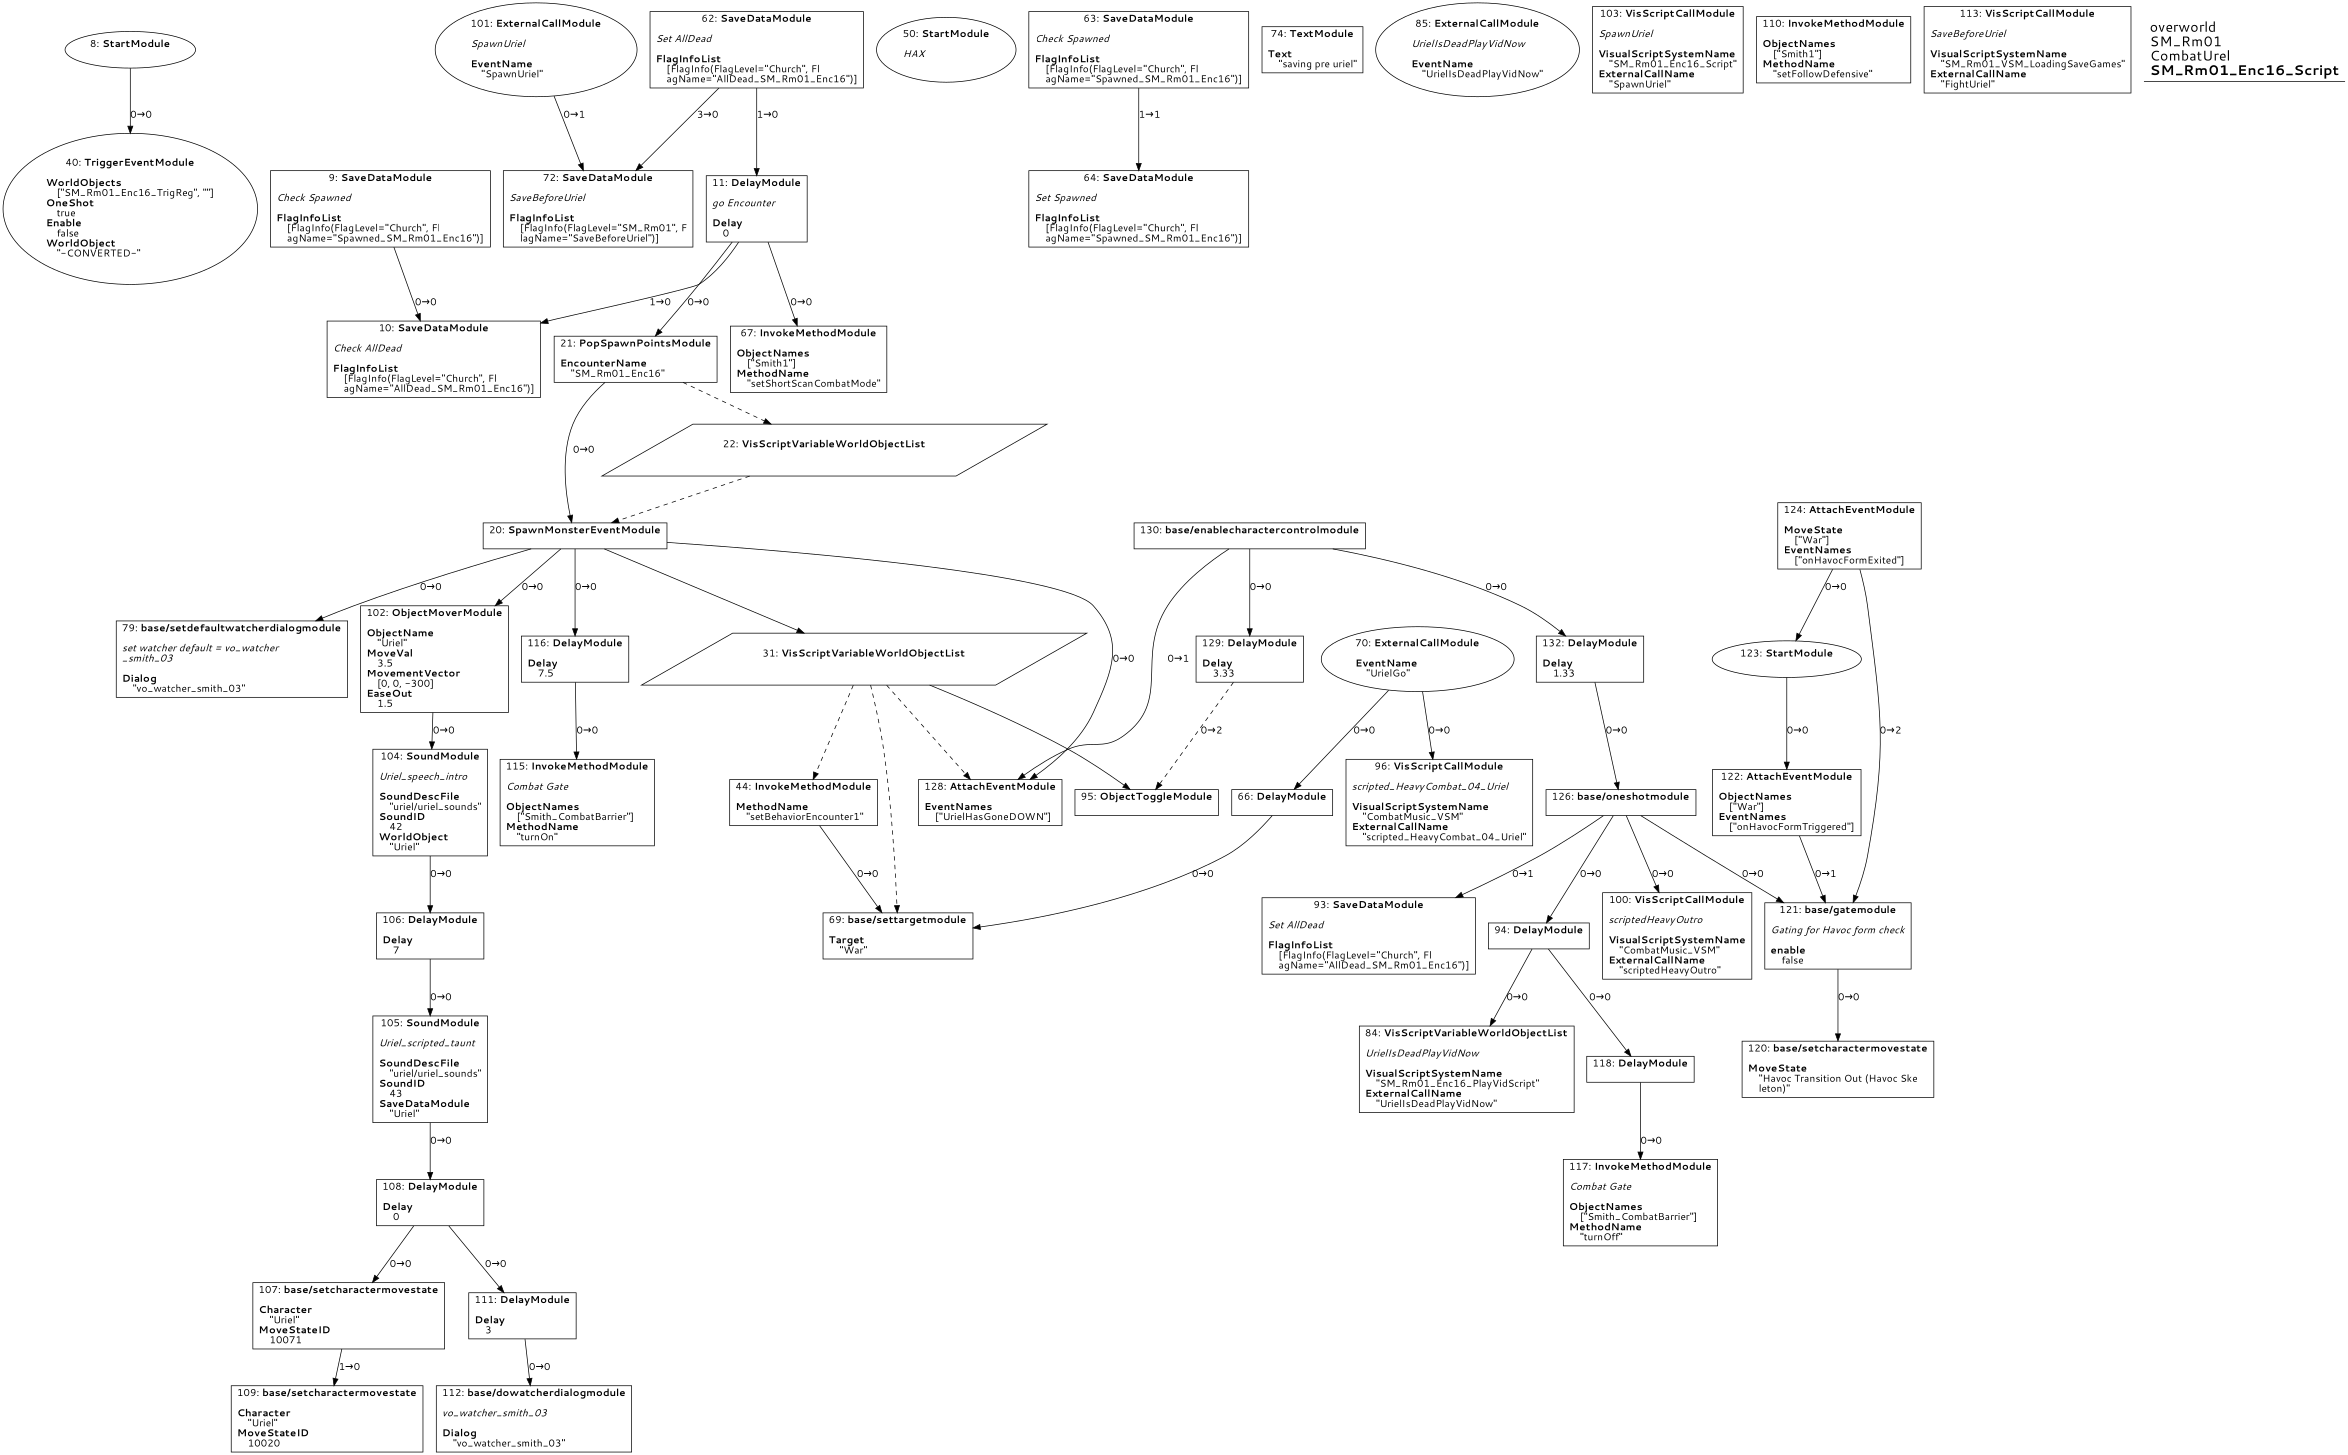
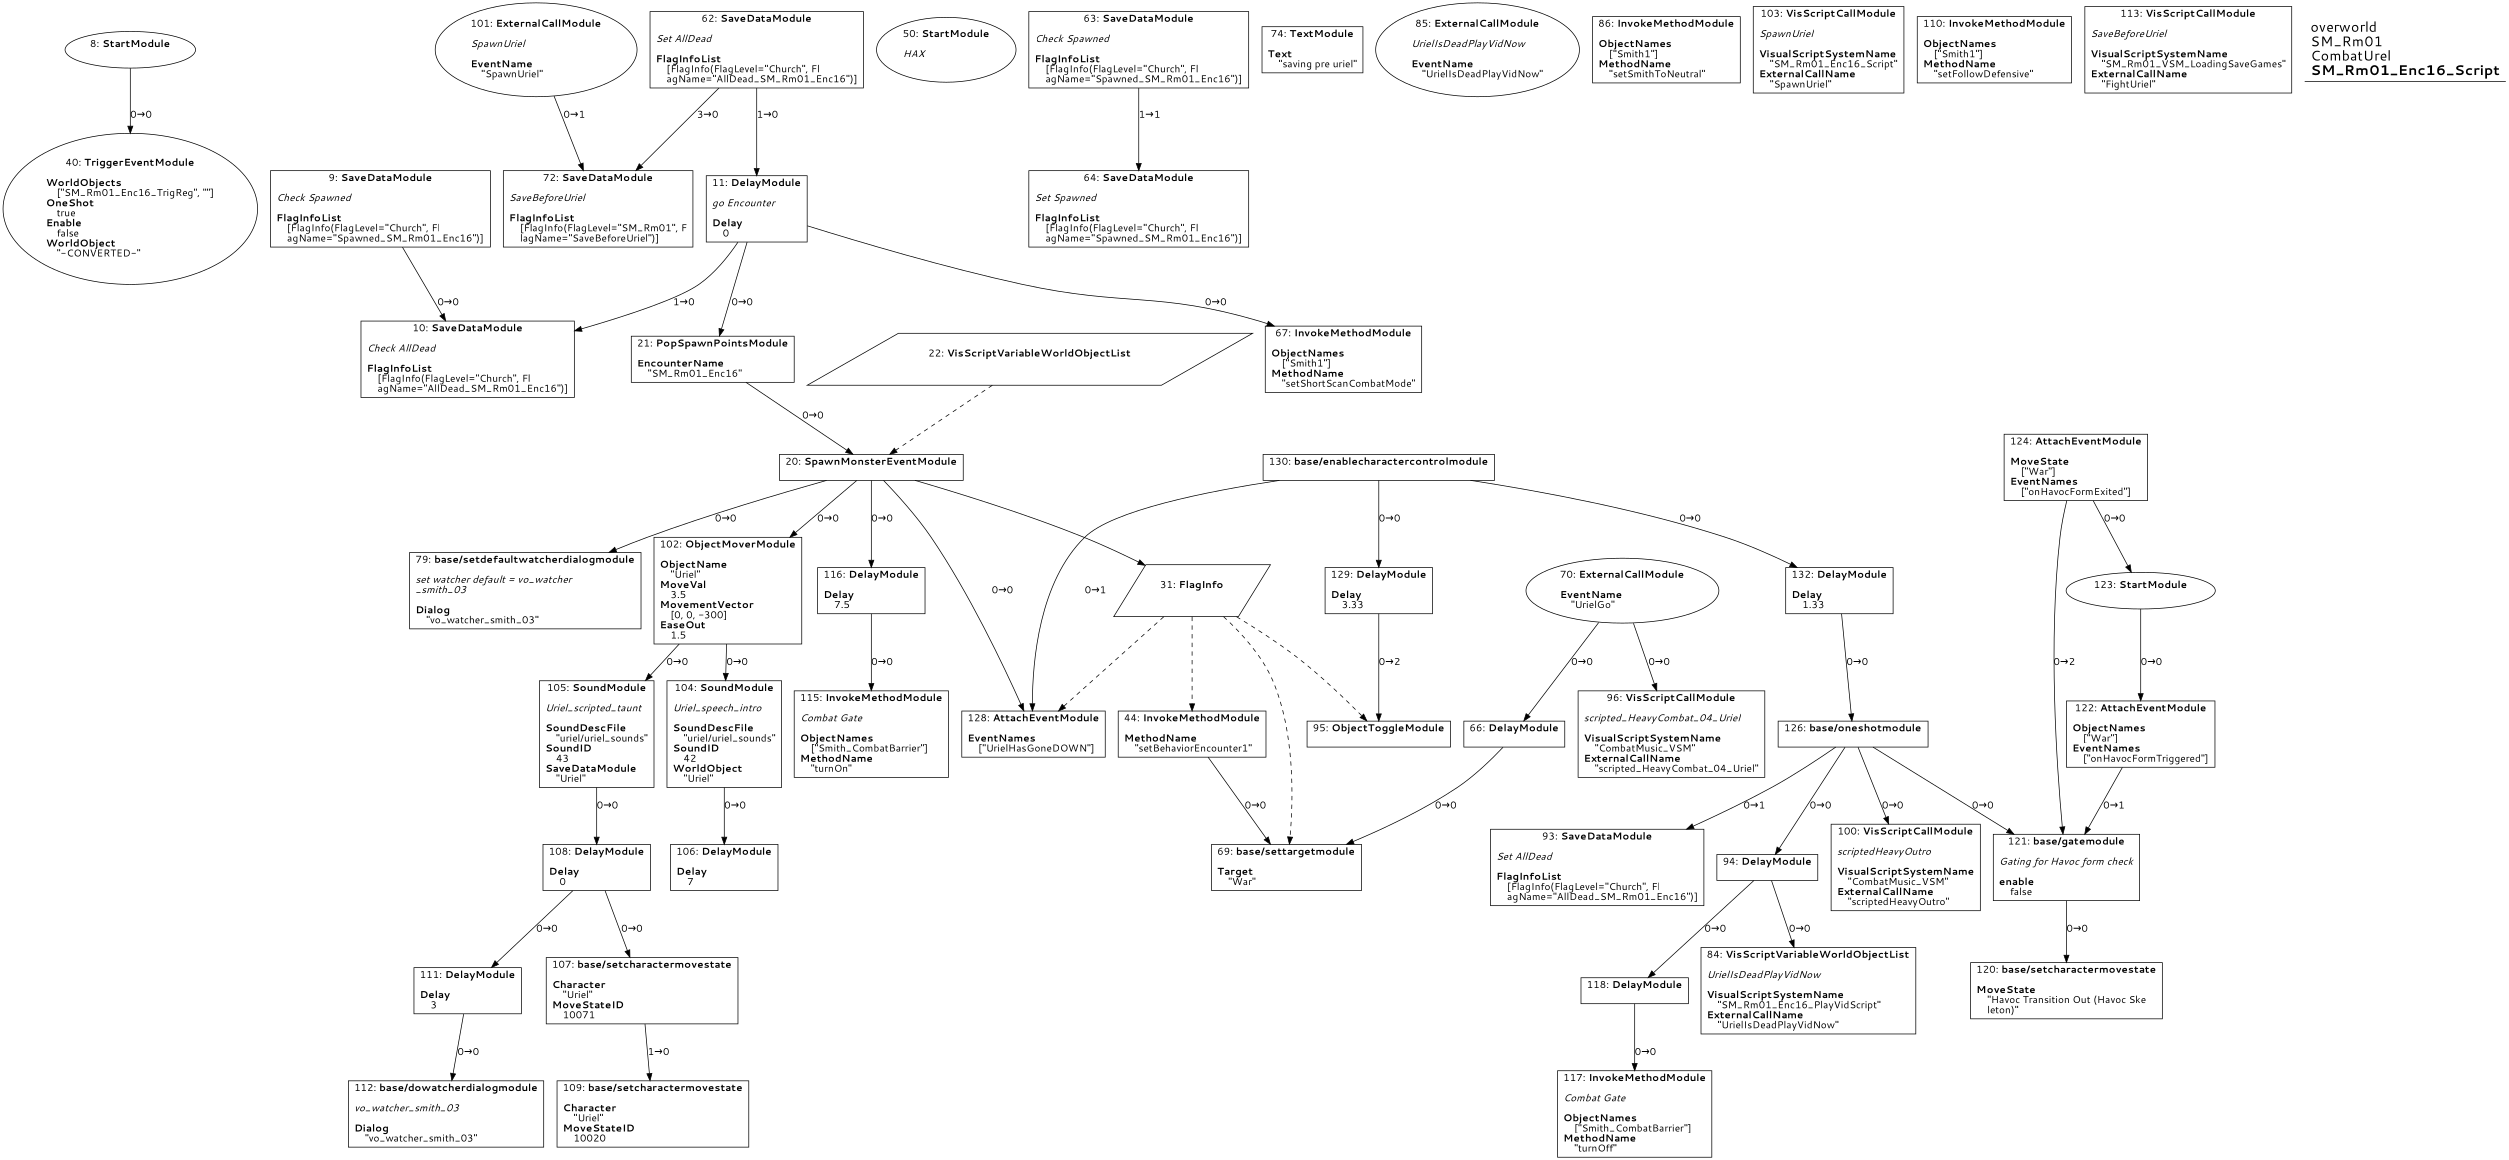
none -> (1666, 50)
(724, 402) -> none
(873, 653) -> (1201, 585)
(1030, 729) -> (1303, 662)
(1197, 733) -> (1379, 664)
(430, 984) -> (665, 660)
